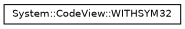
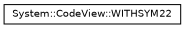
(92, 14) -> (92, 14)
